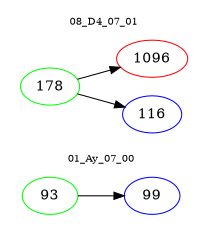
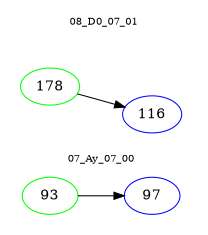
(104, 22) -> (104, 22)
(152, 59) -> none
(101, 159) -> (101, 159)
(152, 196) -> (152, 196)
